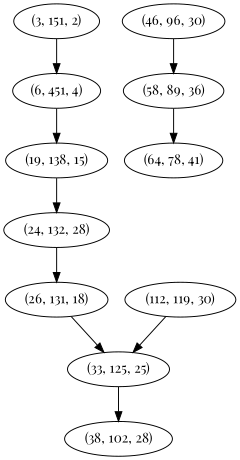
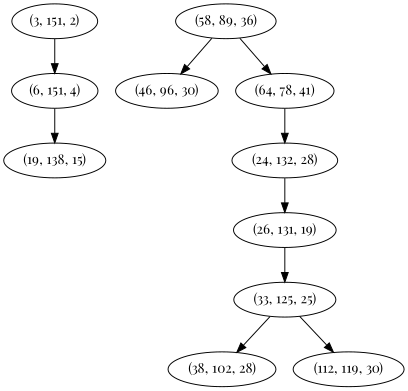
(174, 51) -> (200, 52)
(57, 91) -> (55, 91)
(57, 191) -> (285, 121)
(57, 300) -> (285, 230)
(153, 331) -> (313, 331)
